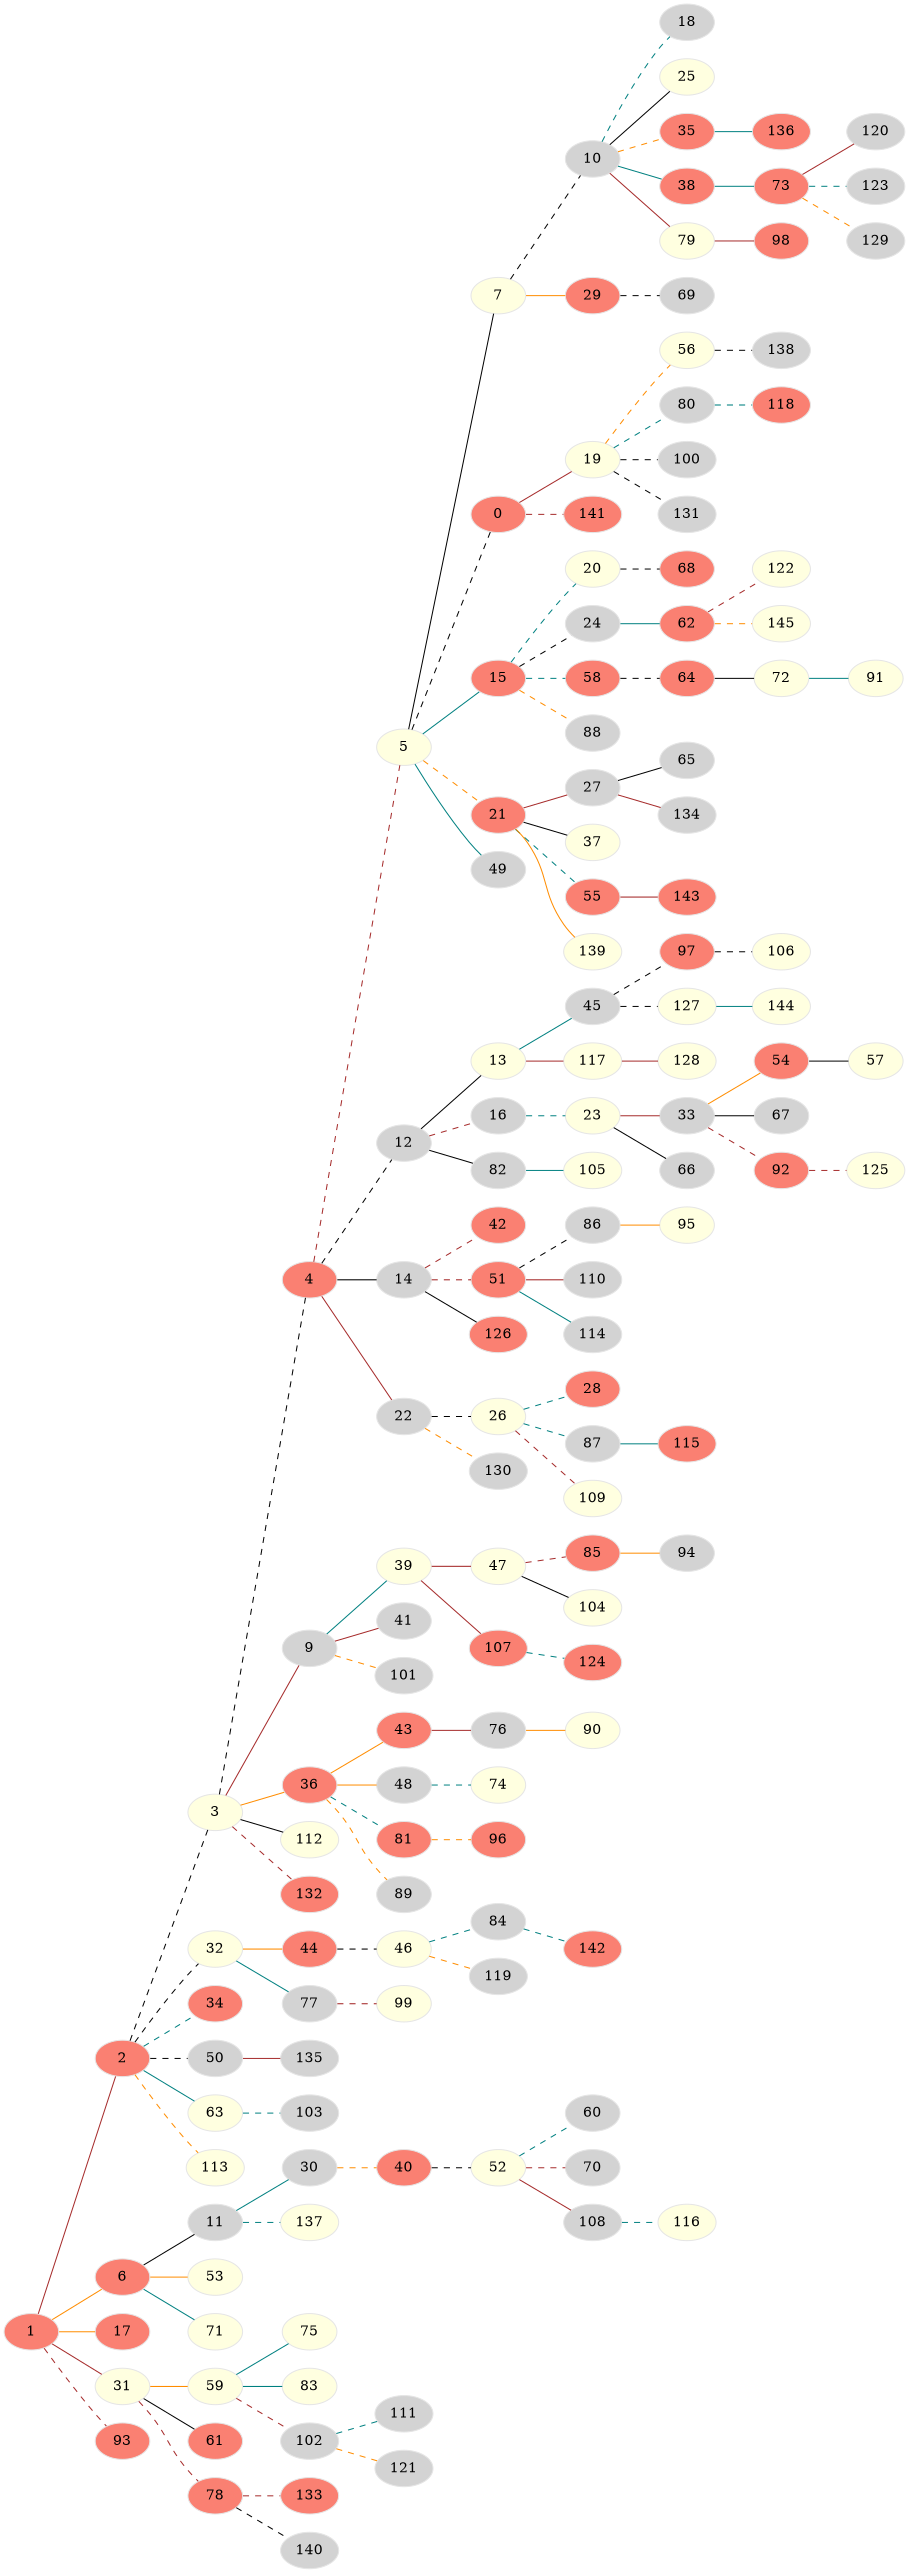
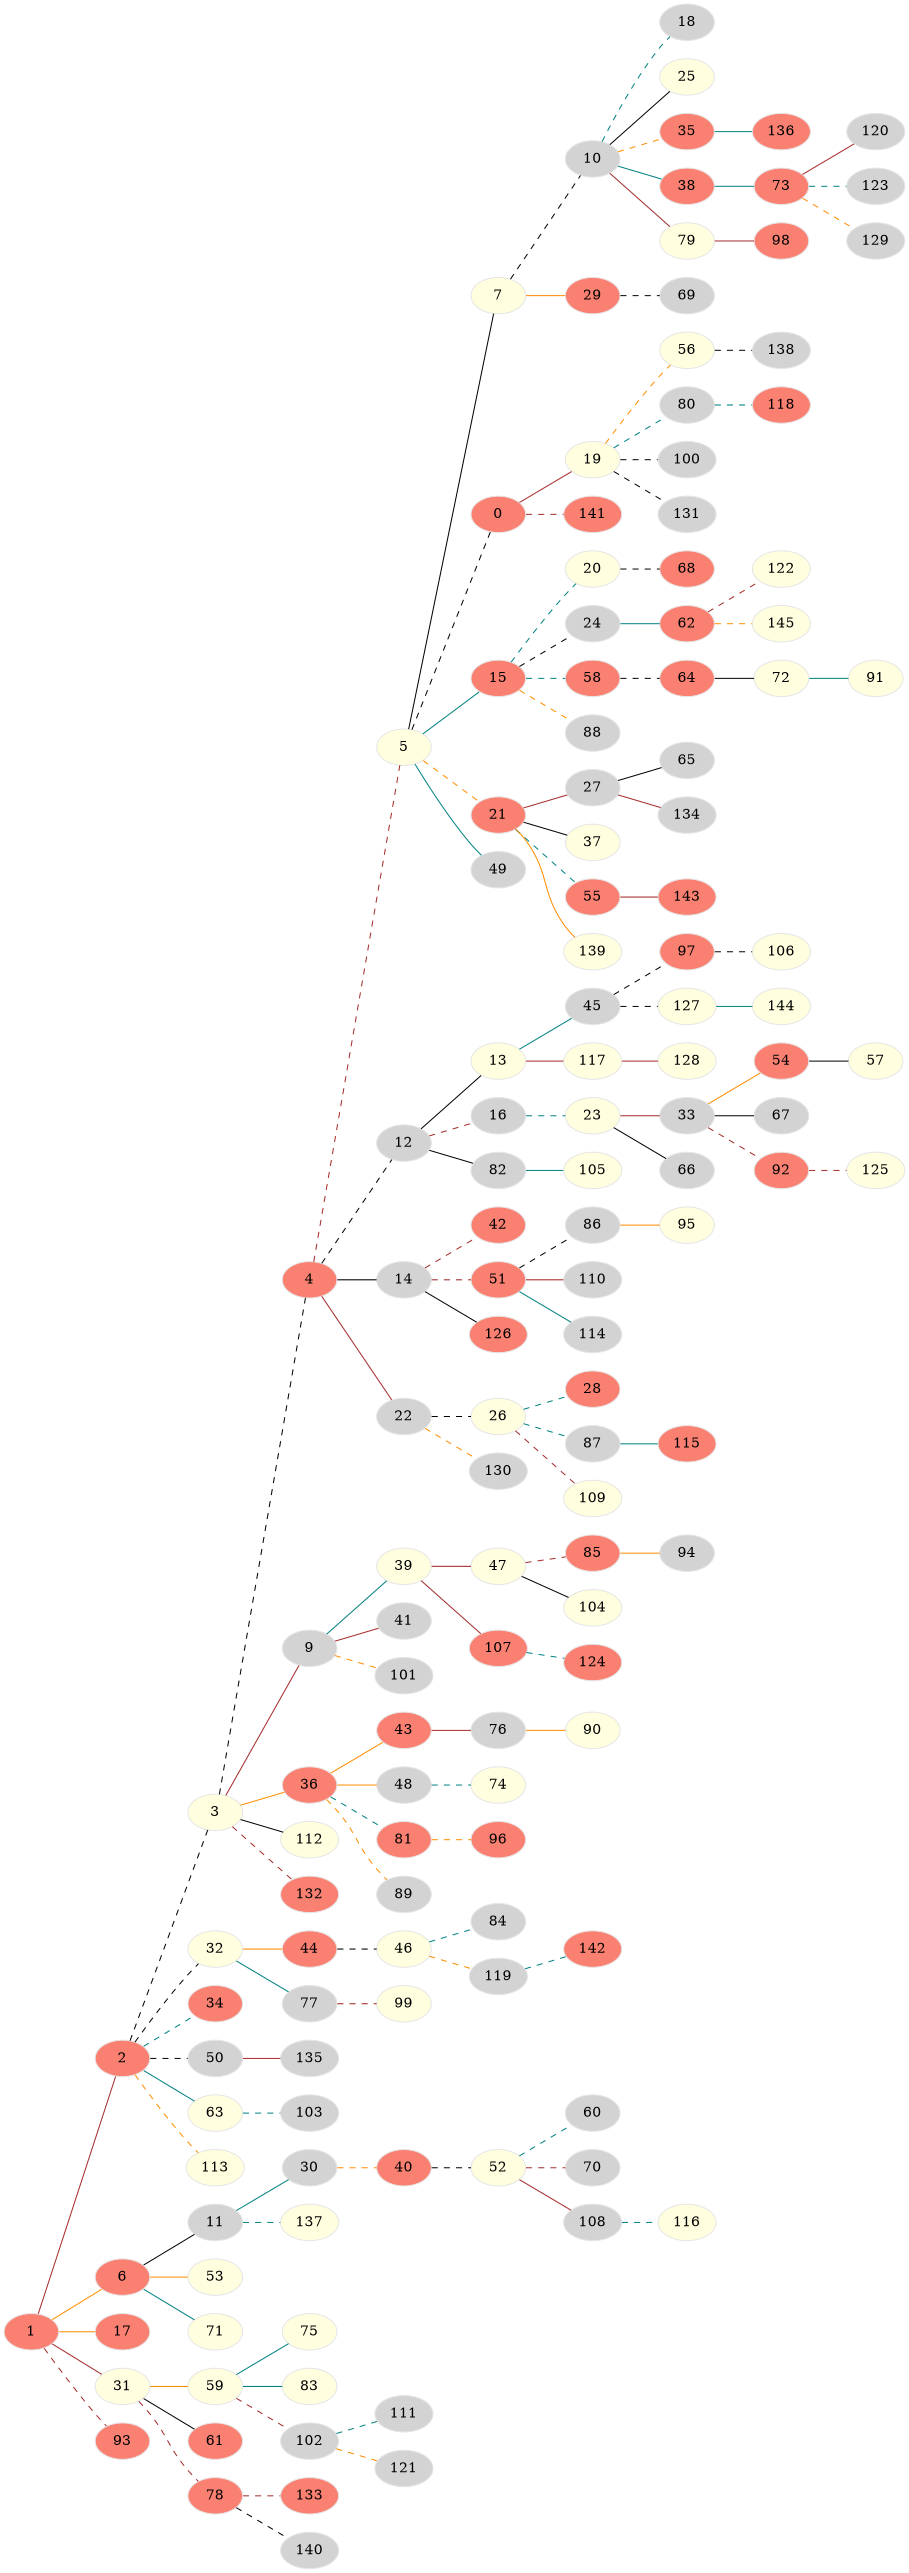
(545, 1935) -> (546, 1963)
